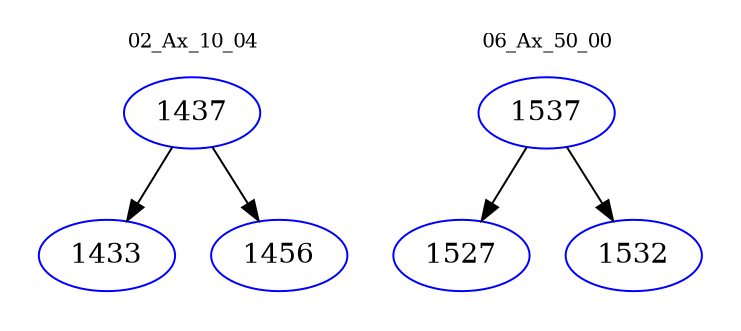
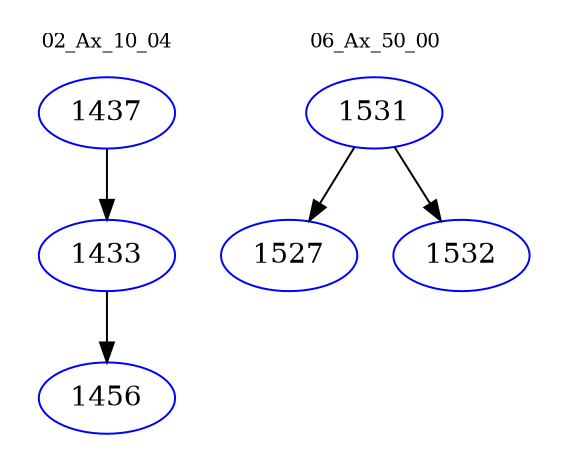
(547, 113) -> (374, 113)
(230, 175) -> (107, 317)
